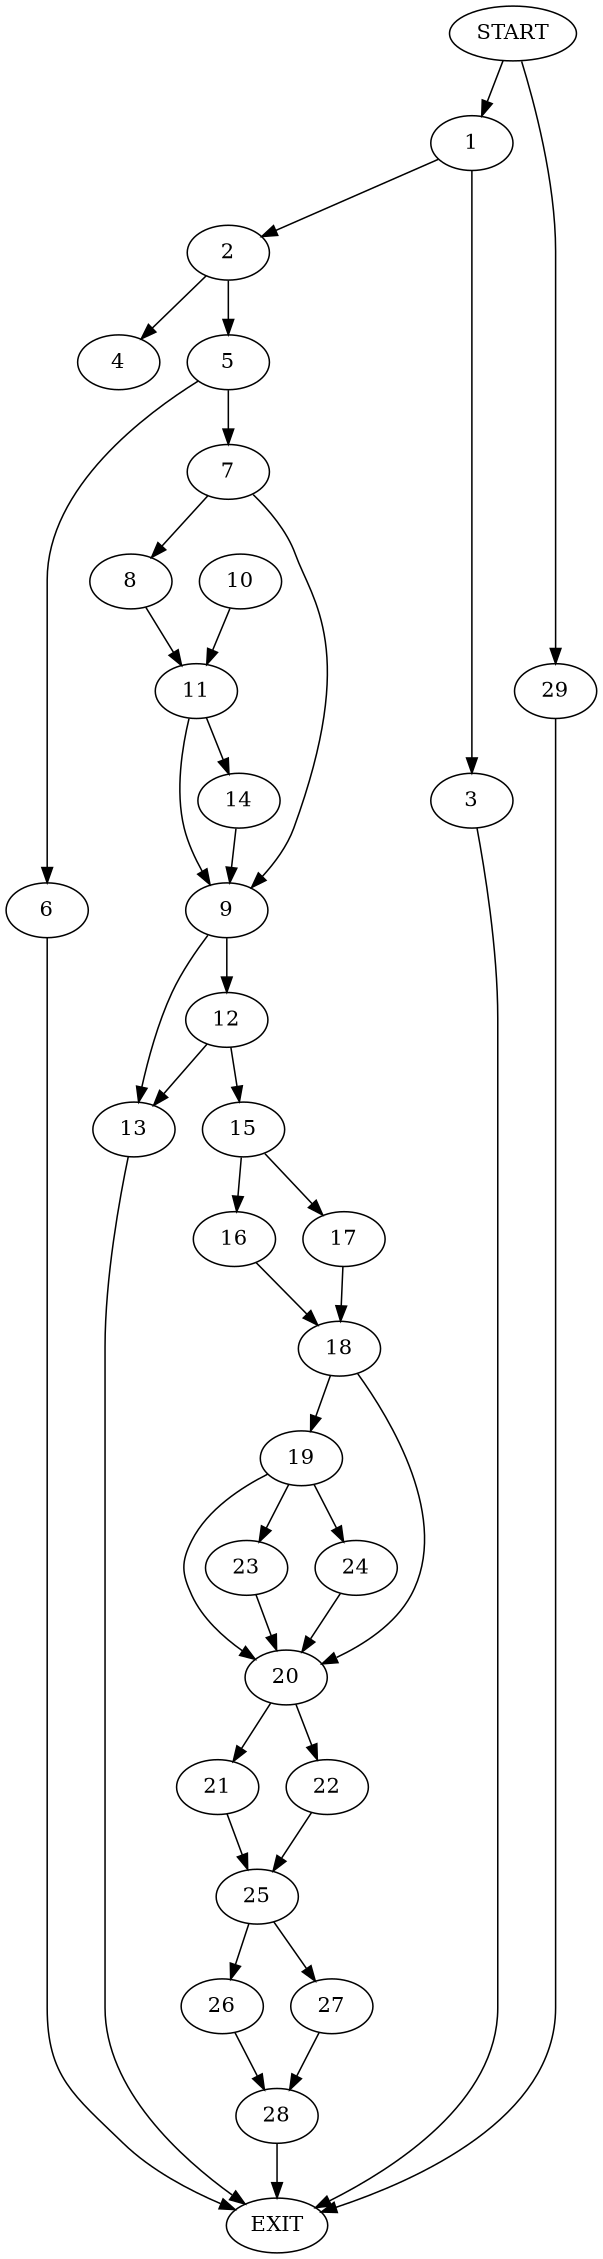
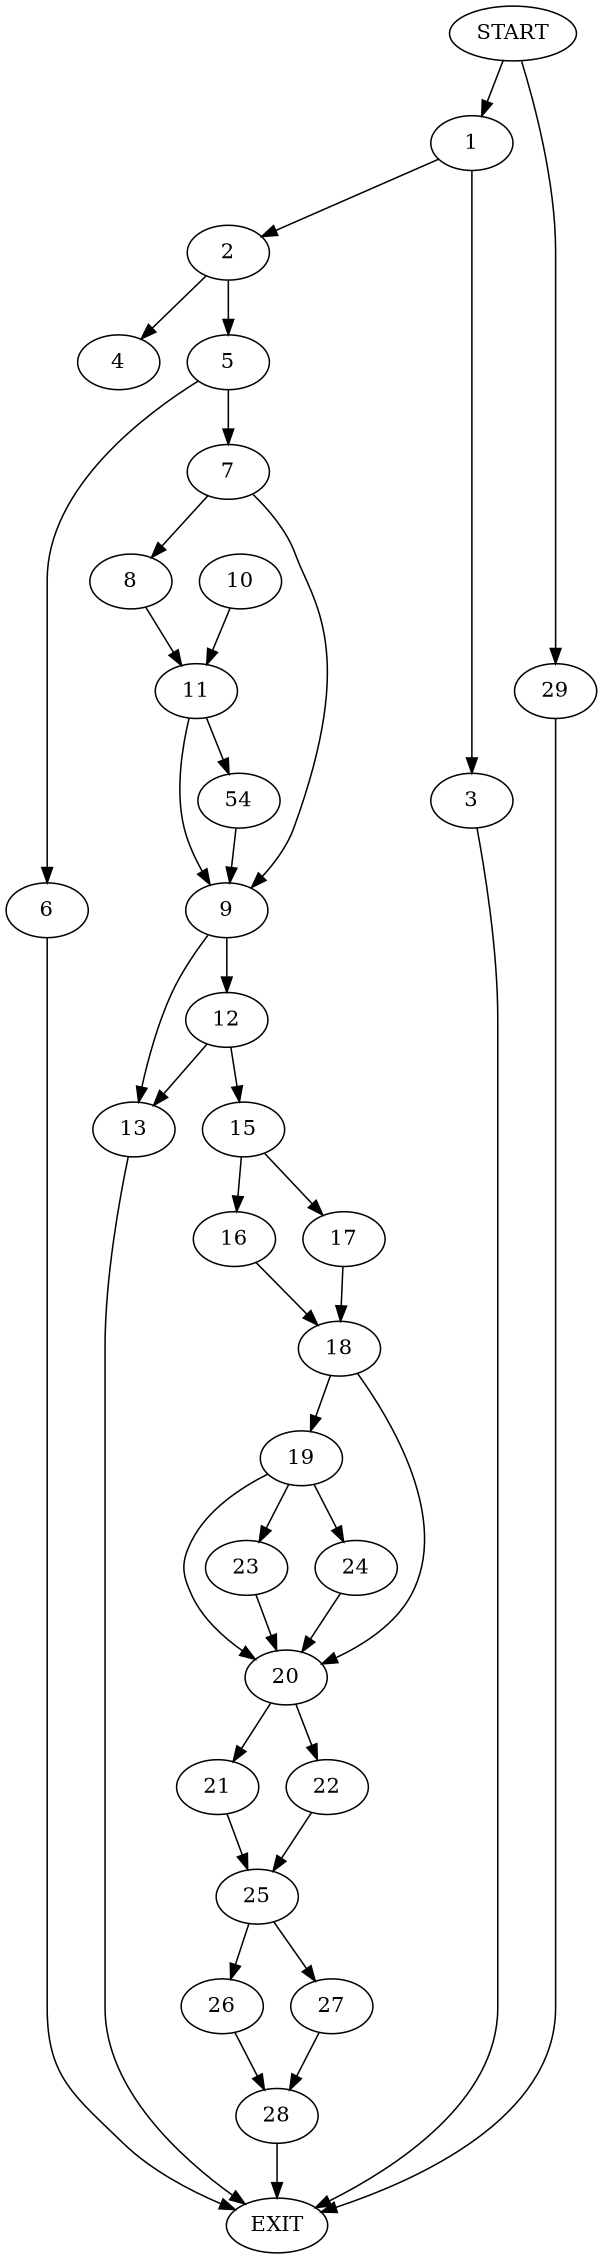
(239, 801) -> (239, 801)
